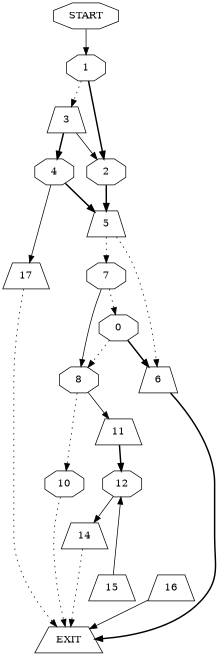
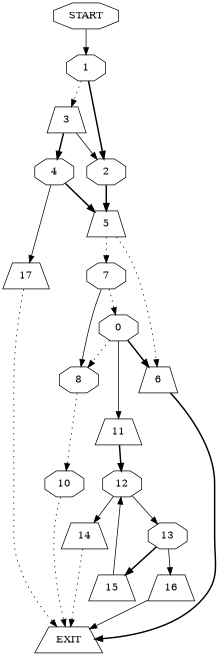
(96, 403) -> (119, 376)
none -> (168, 536)
